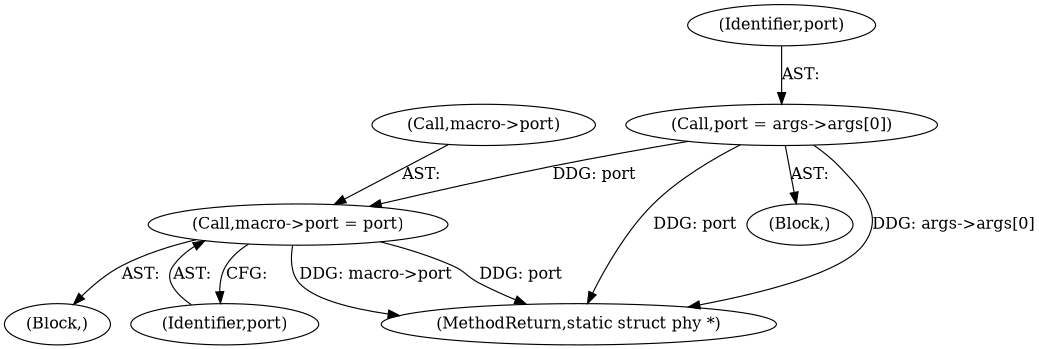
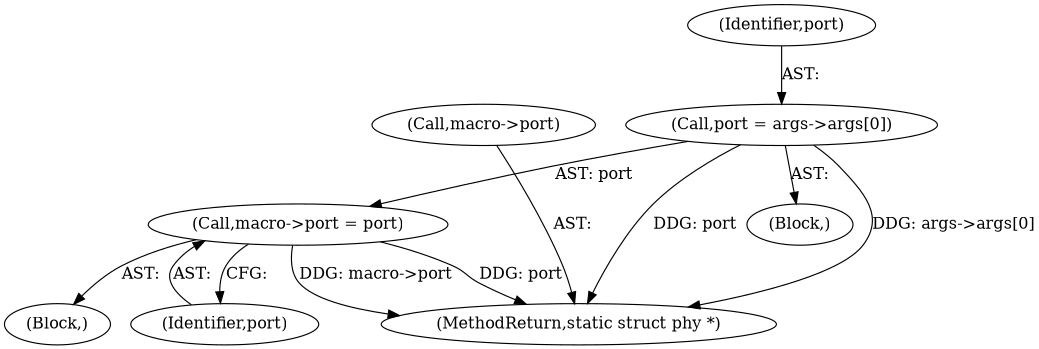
(397, 172) -> (539, 217)
(594, 175) -> (594, 175)
